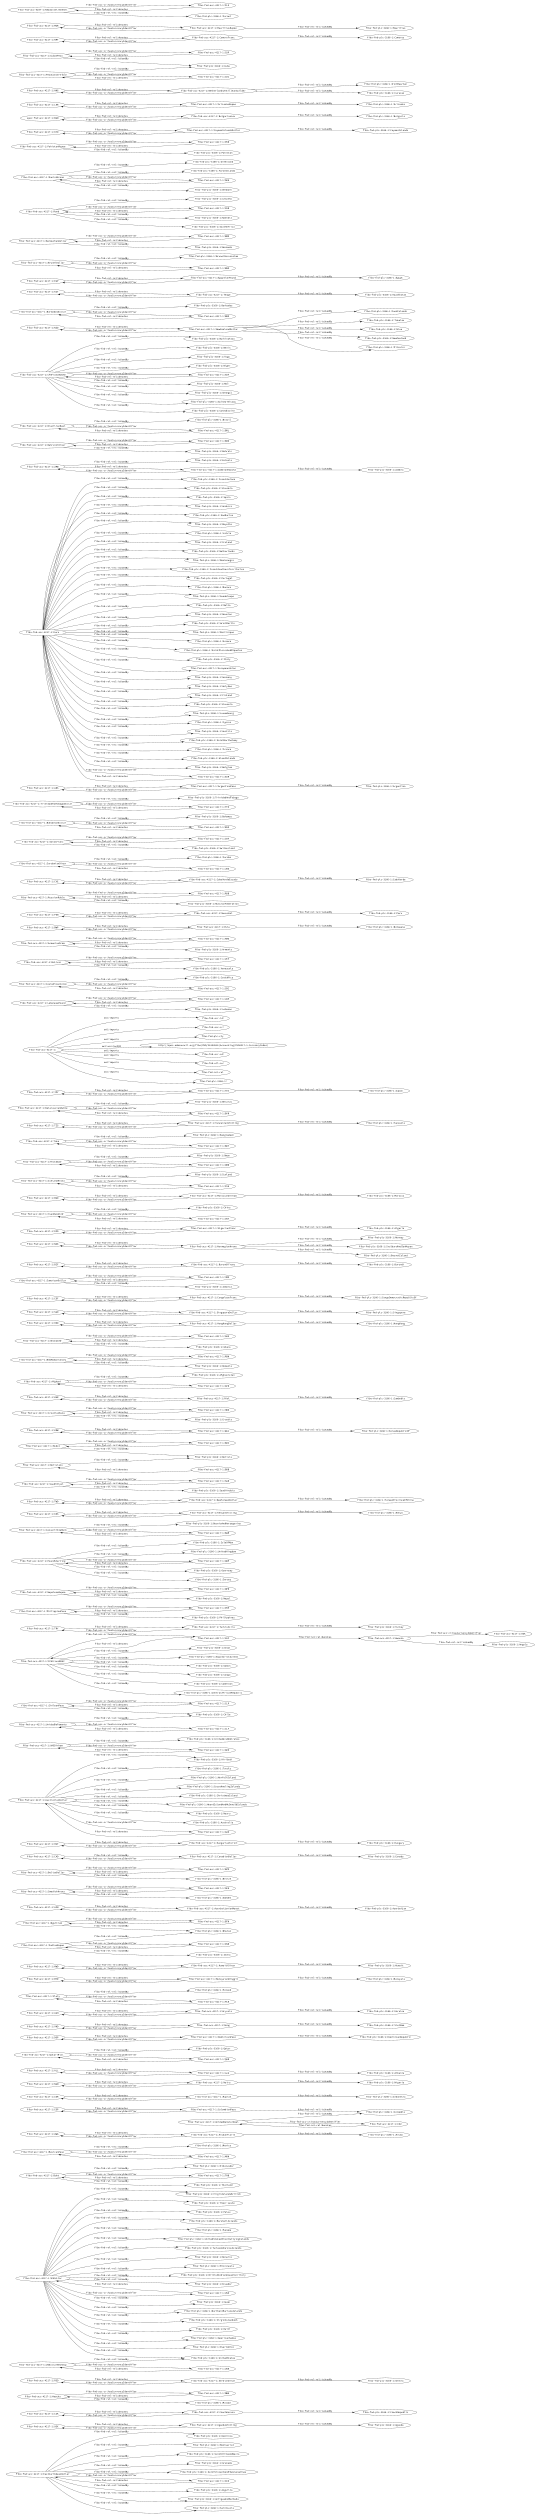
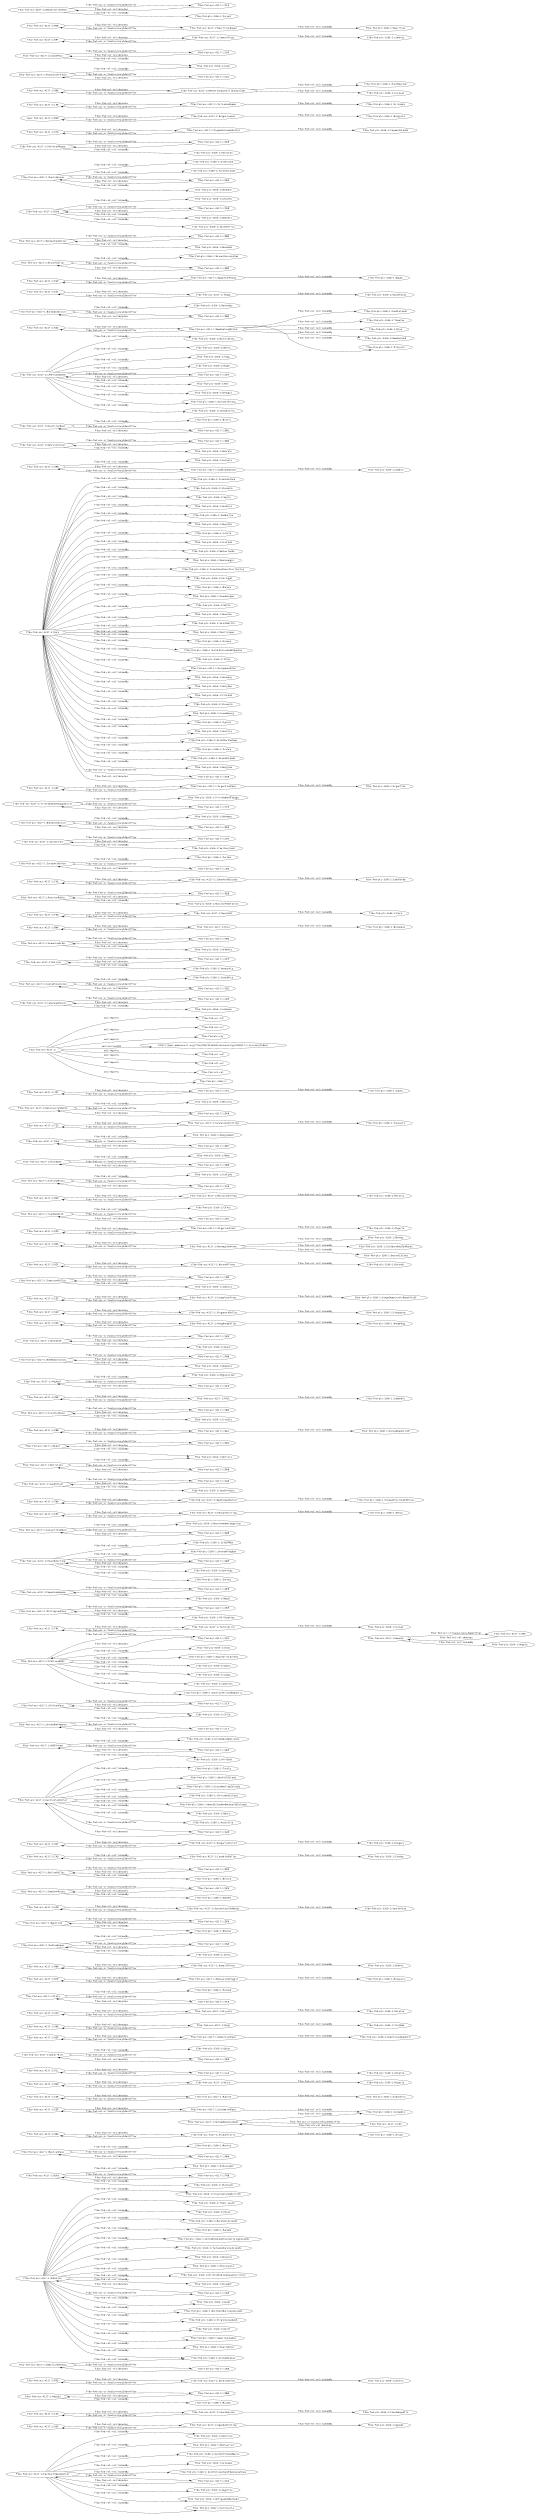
none -> (130, 1468)
(297, 1638) -> (454, 1640)
